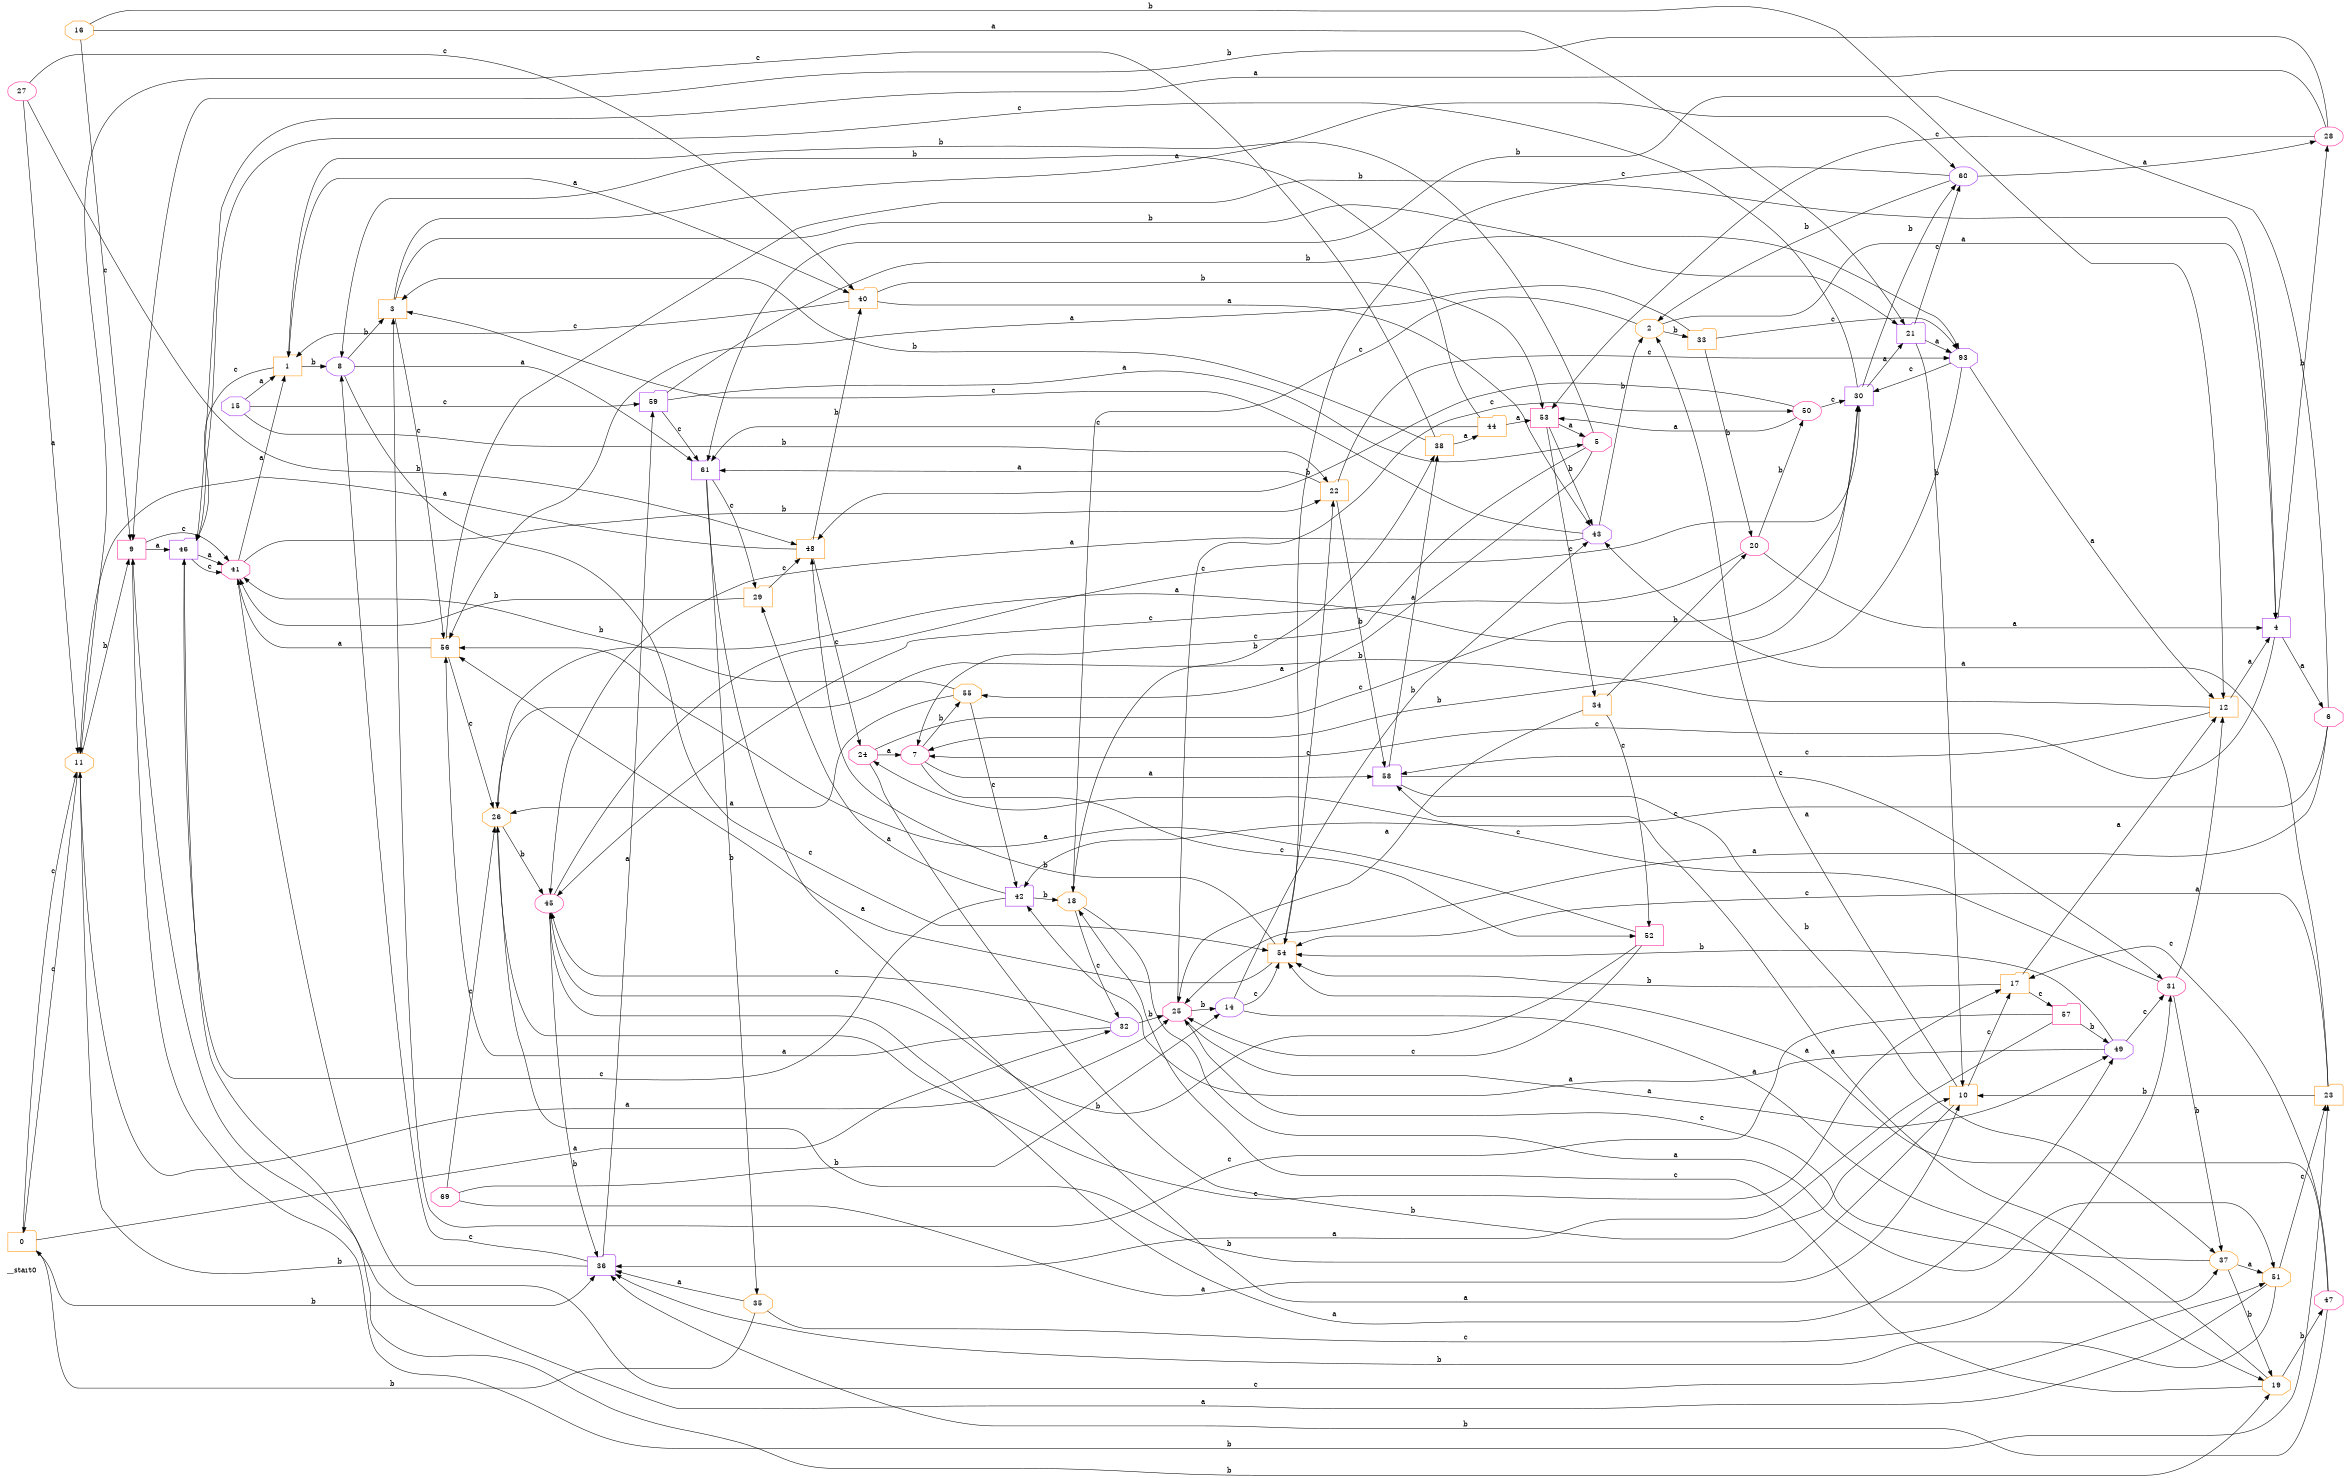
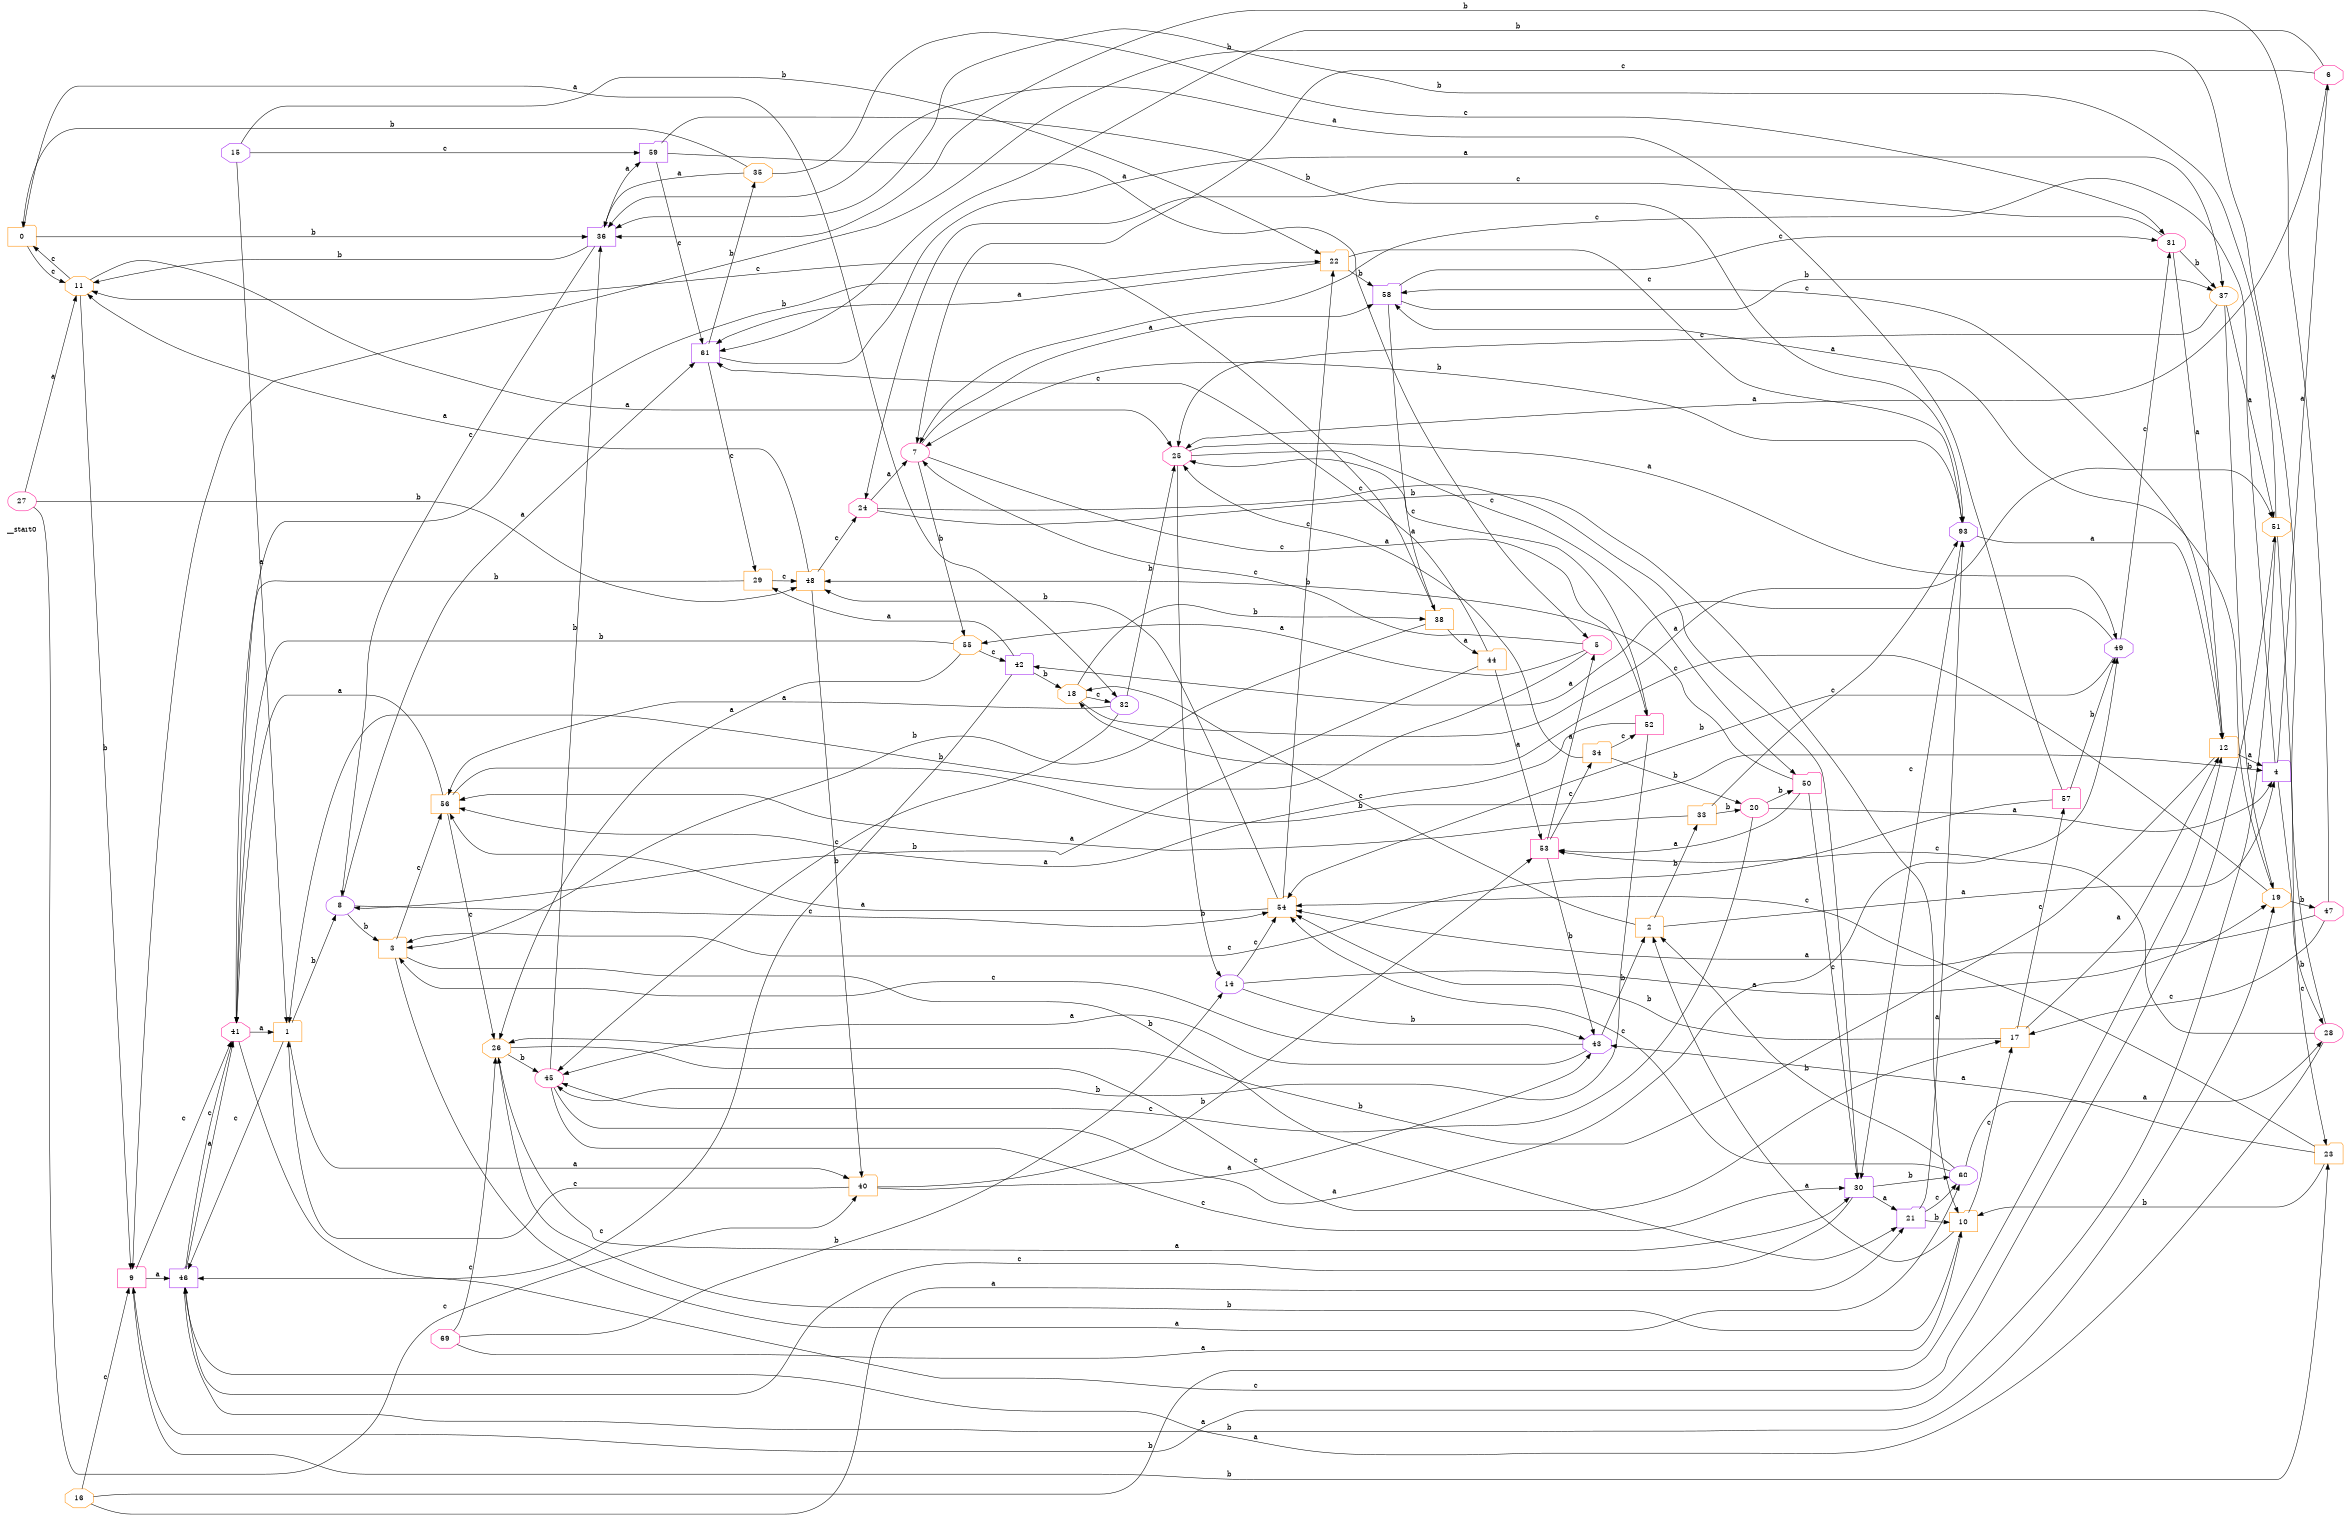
(1650, 329) -> (1650, 928)
(1807, 411) -> (1807, 784)
(1696, 815) -> (1516, 70)
